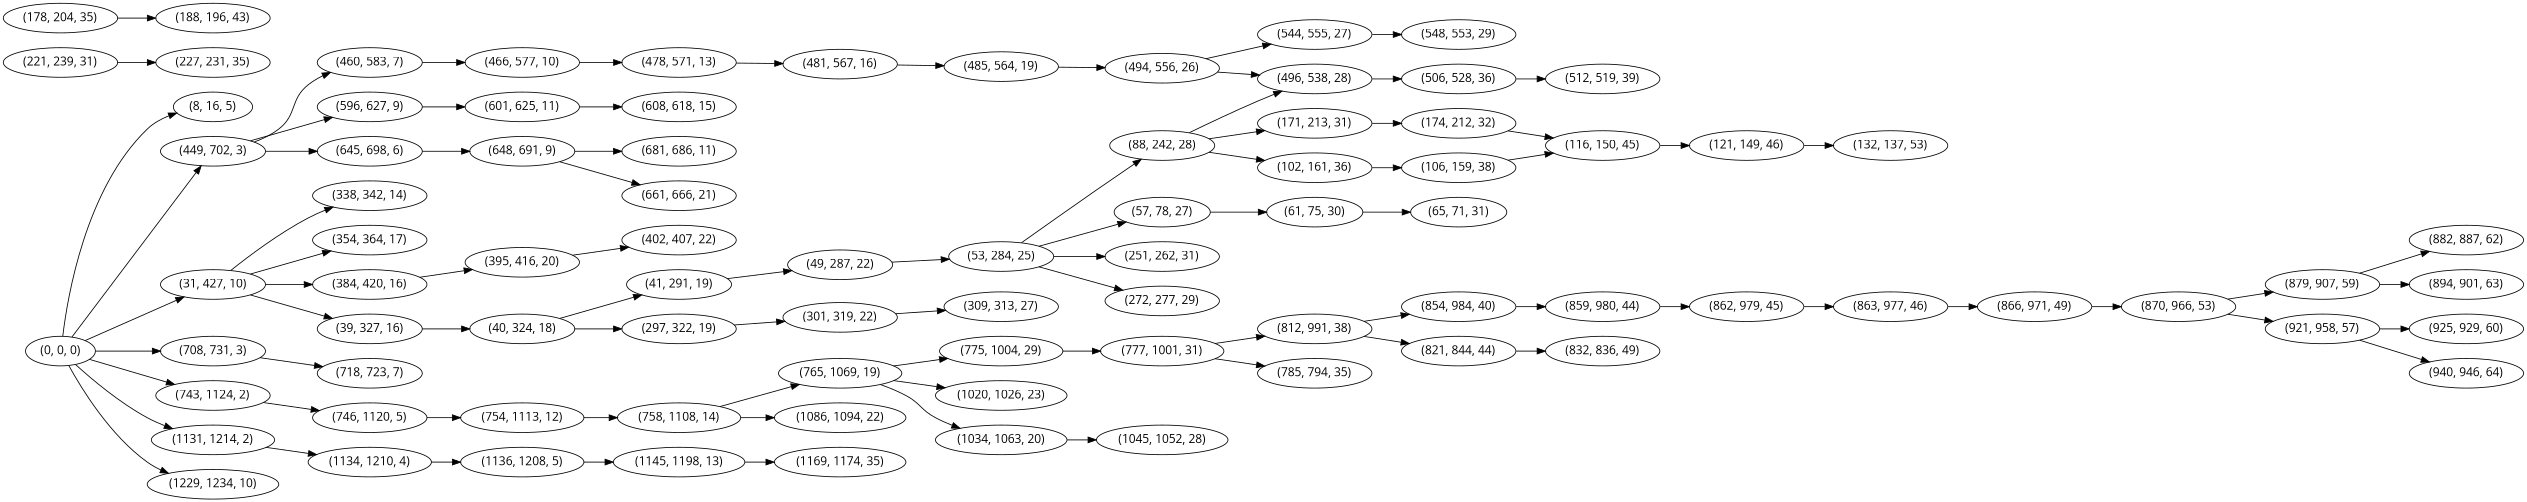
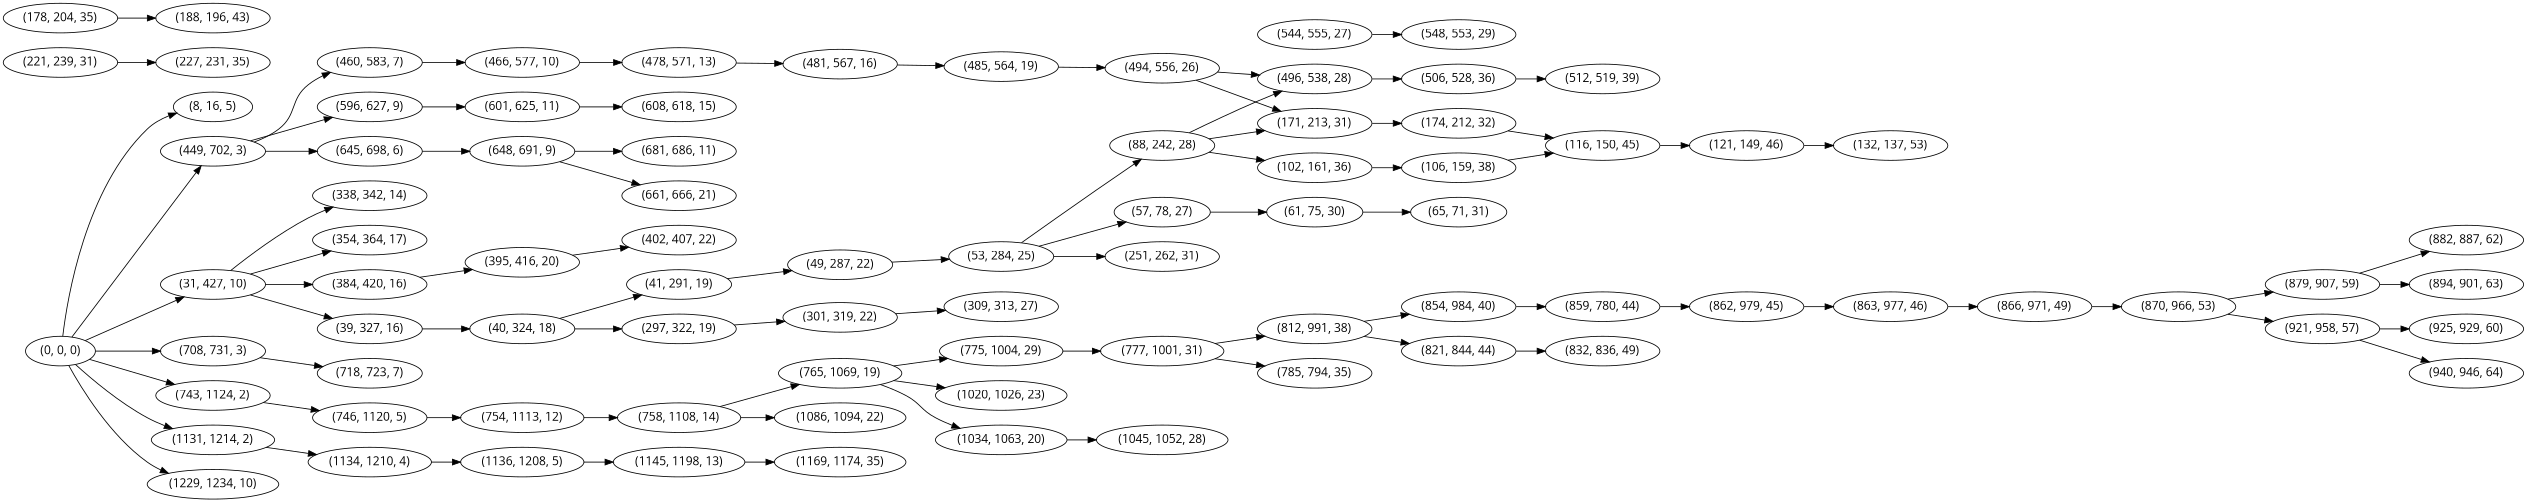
(1234, 52) -> (1235, 94)
(1162, 301) -> none
(1603, 307) -> (1603, 307)
